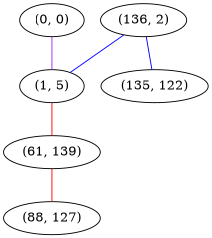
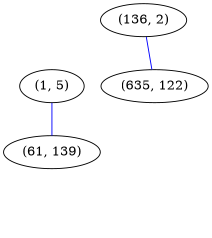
(52, 20) -> none
(97, 54) -> none
(155, 86) -> (155, 86)
(52, 119) -> (52, 119)
(52, 218) -> none
